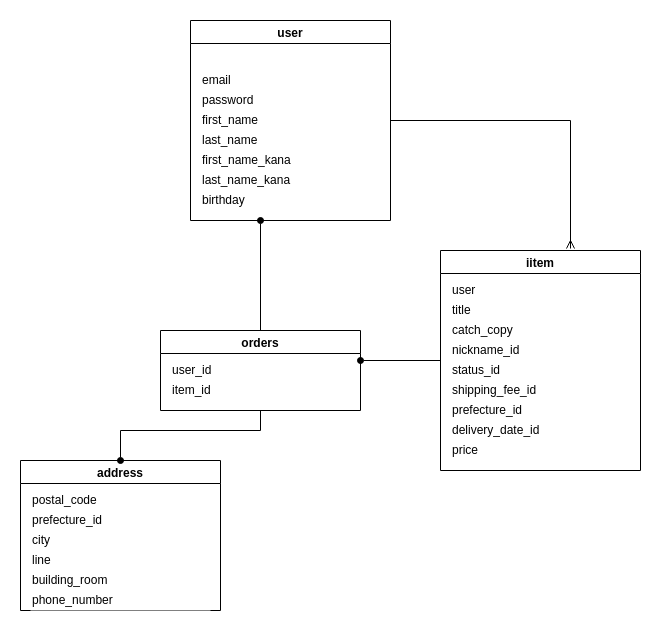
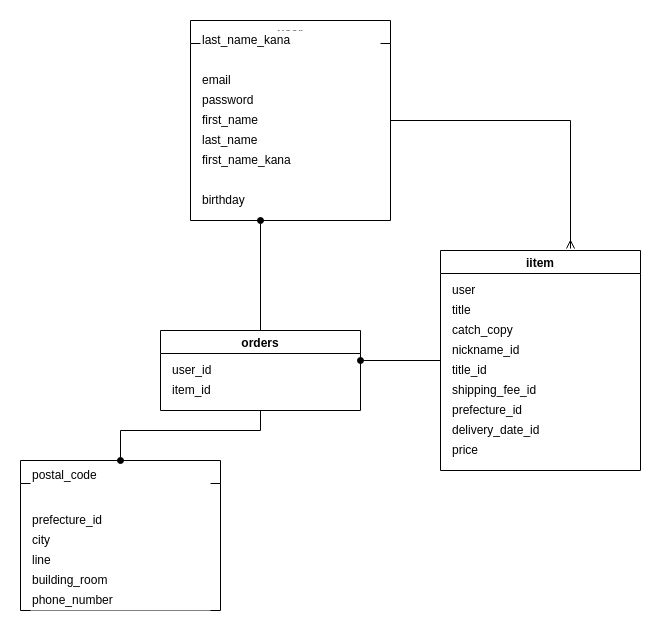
(291, 181) -> (291, 41)
(481, 371) -> (475, 371)
(121, 501) -> (121, 476)
